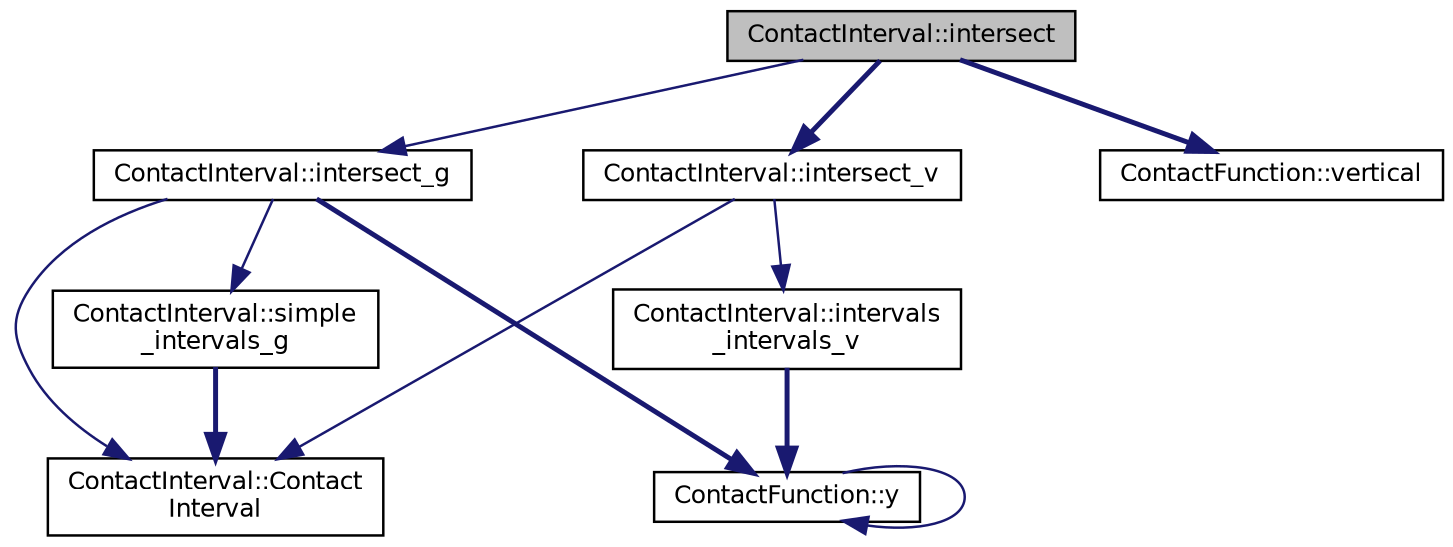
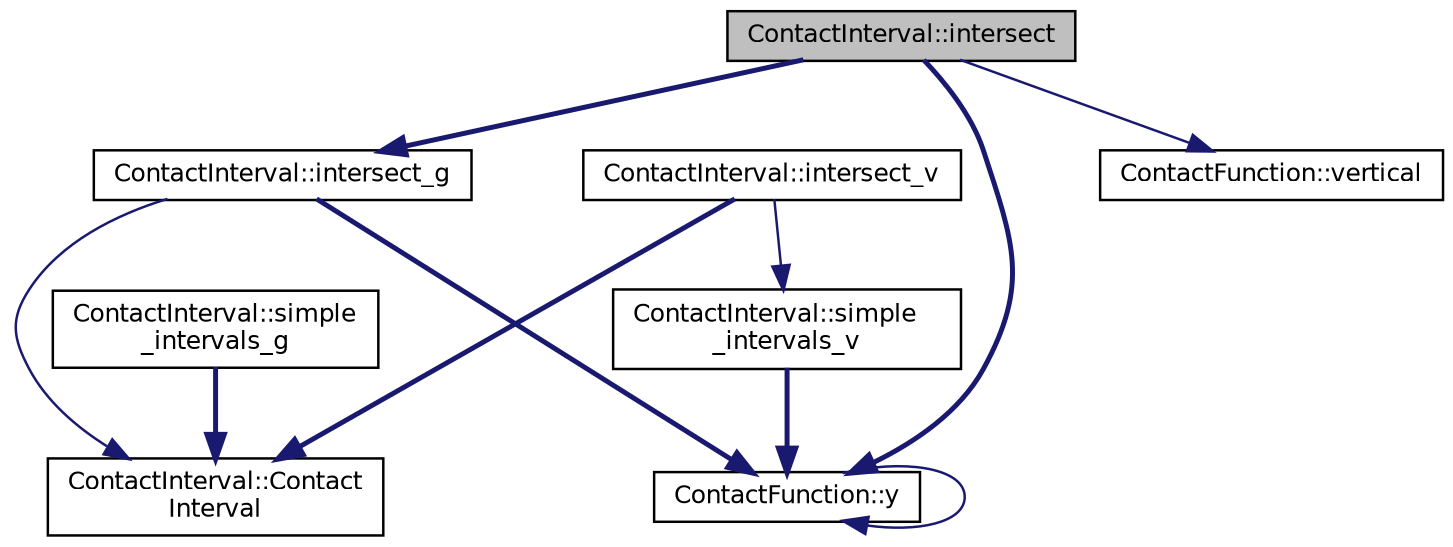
(845, 97) -> (1012, 279)
(1075, 101) -> (1075, 101)
(604, 103) -> (604, 103)
(257, 234) -> none
(539, 311) -> (539, 311)
(787, 329) -> (787, 329)
